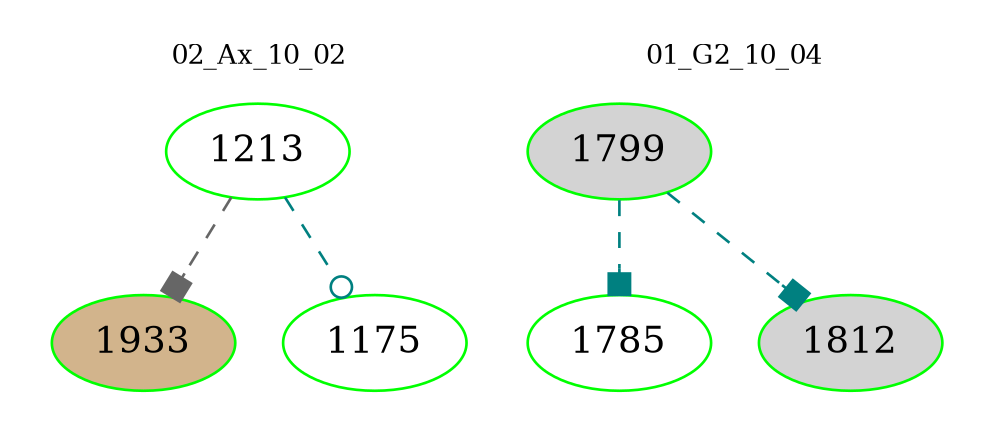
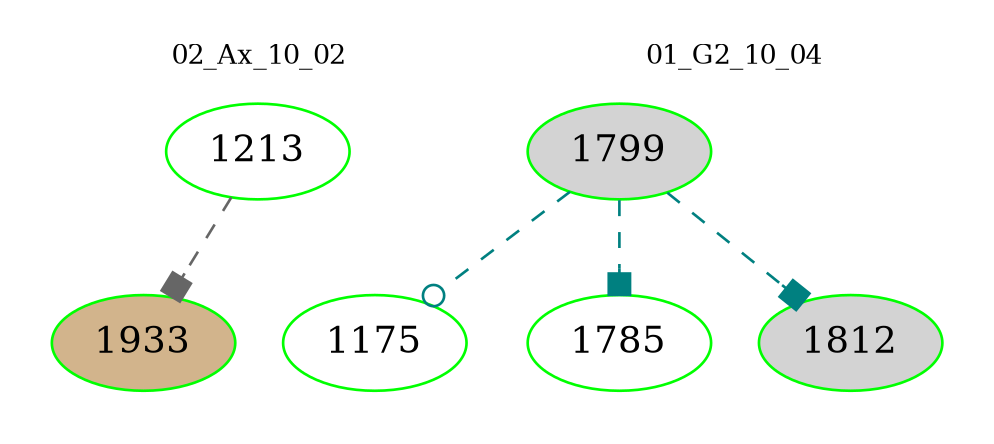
(310, 237) -> (525, 226)
